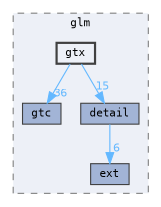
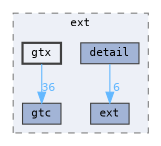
(81, 24) -> (81, 24)
(90, 79) -> none
